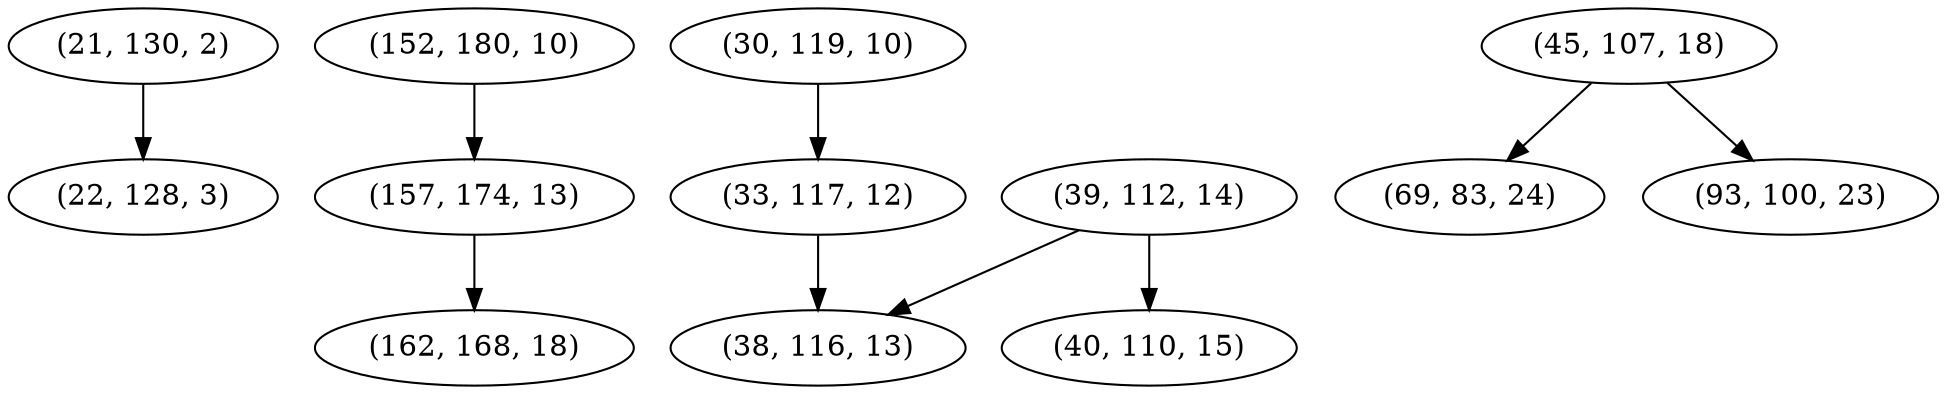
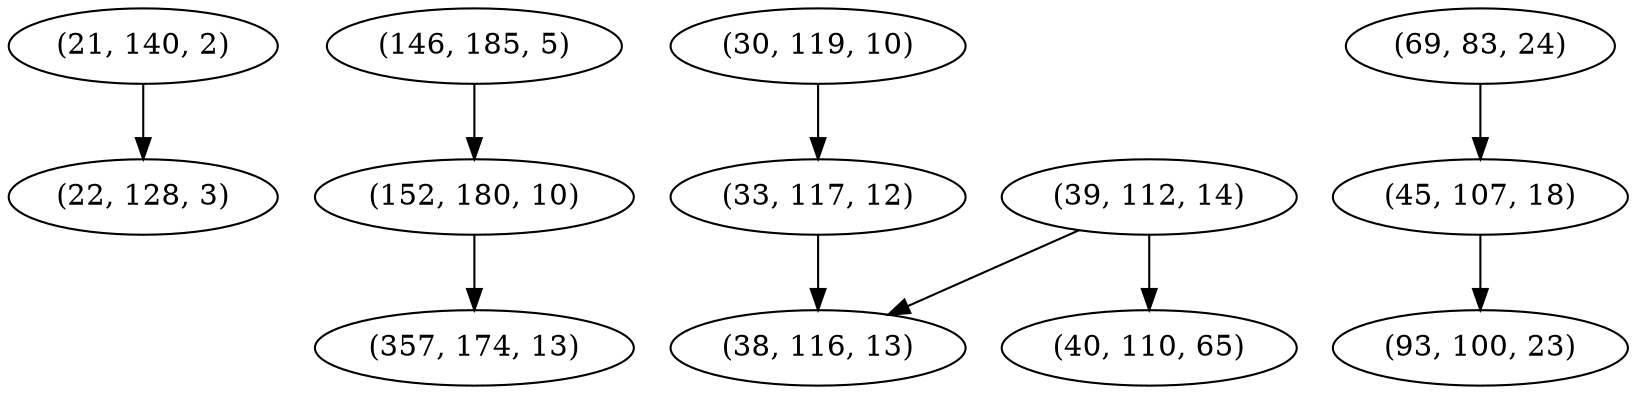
(143, 46) -> (143, 46)
none -> (474, 46)
(1557, 114) -> (1480, 111)
(474, 197) -> (474, 348)
(474, 348) -> none
(1149, 348) -> (1149, 348)
